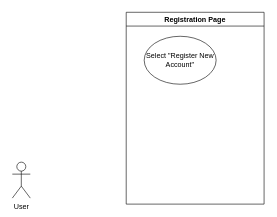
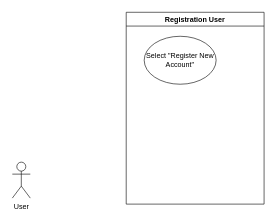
(195, 20) -> (195, 20)
